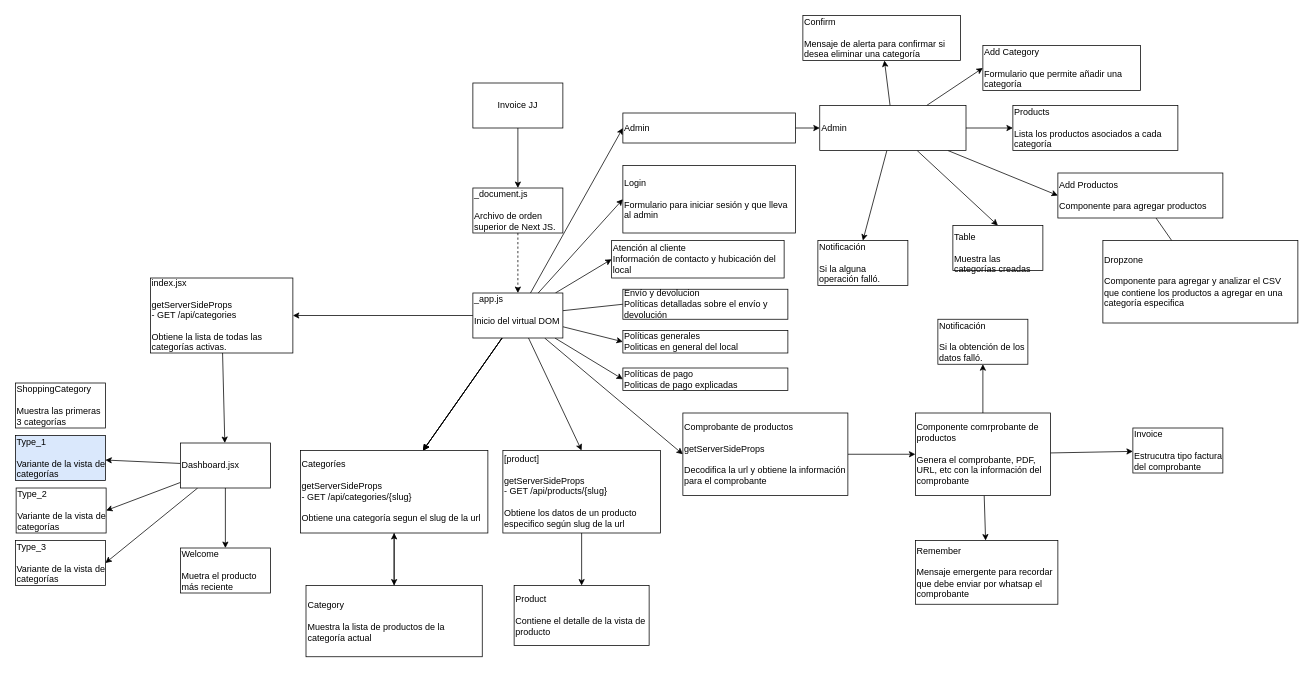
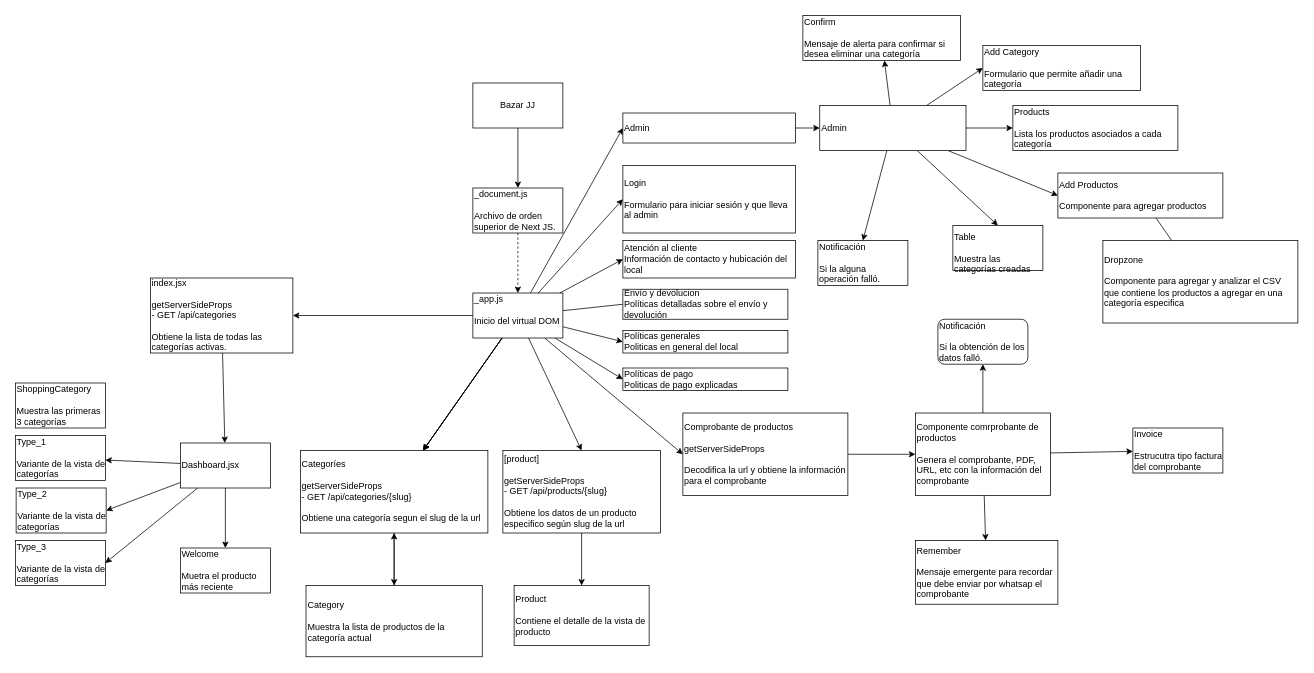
(518, 105) -> (518, 105)
(698, 259) -> (709, 259)
(983, 342) -> (983, 342)
(60, 458) -> (60, 458)
